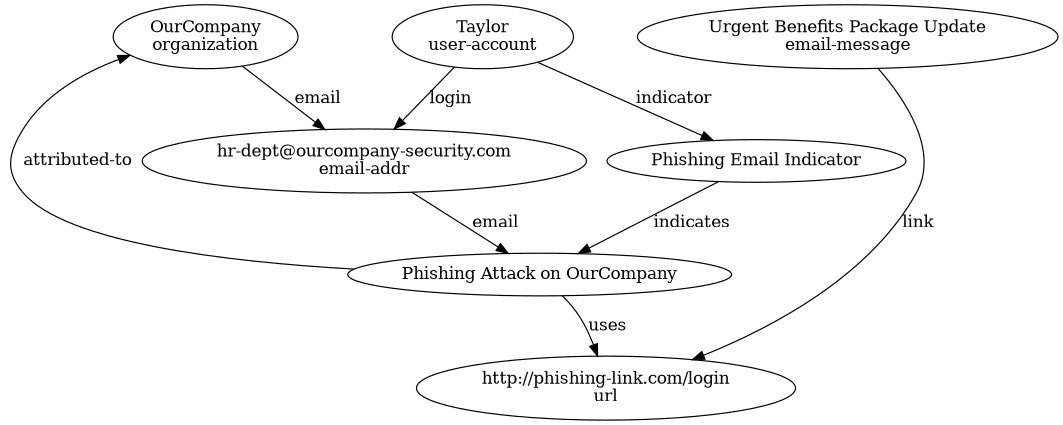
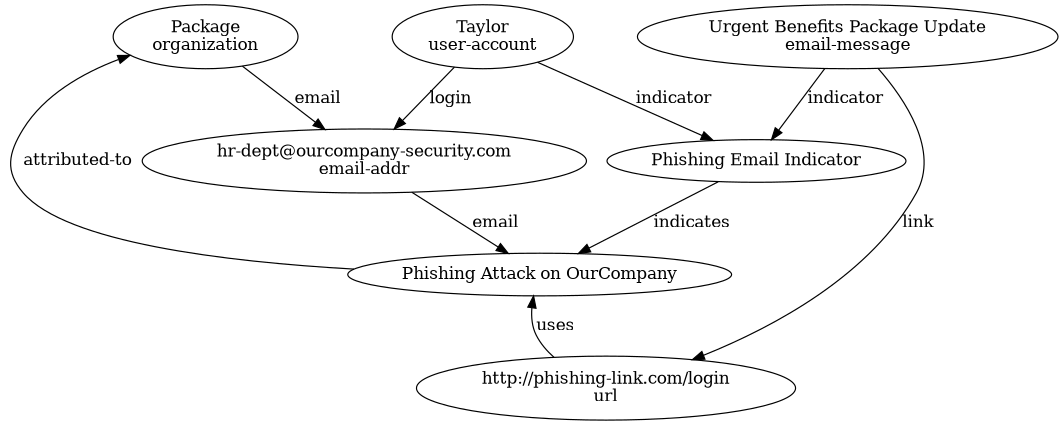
(206, 37) -> (206, 37)
none -> (802, 99)
(581, 319) -> (536, 335)
